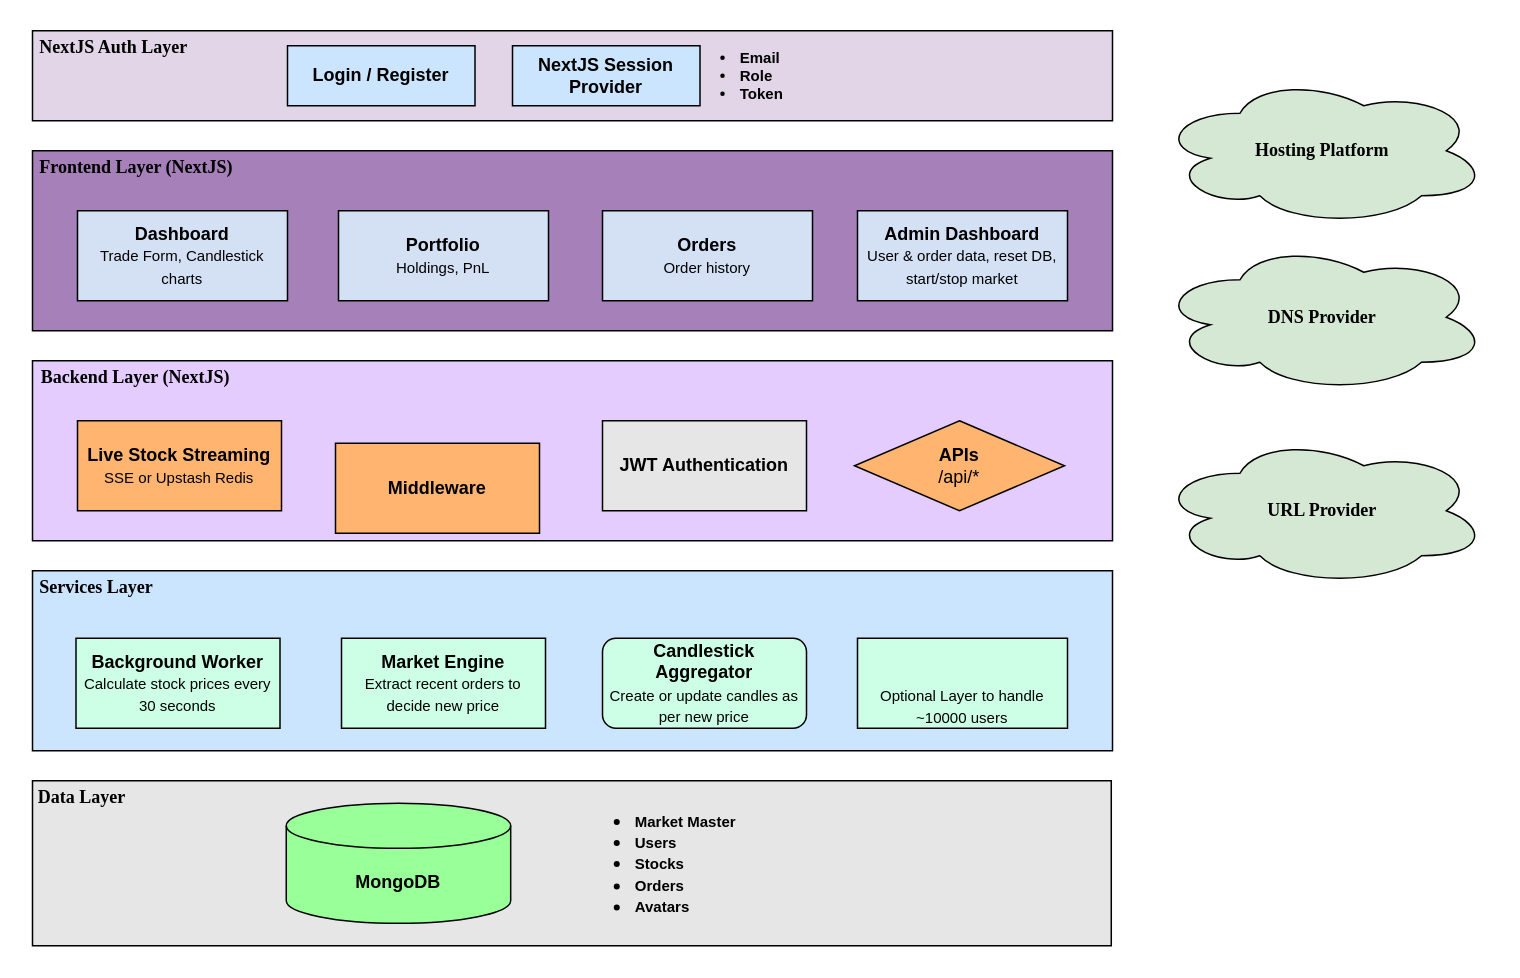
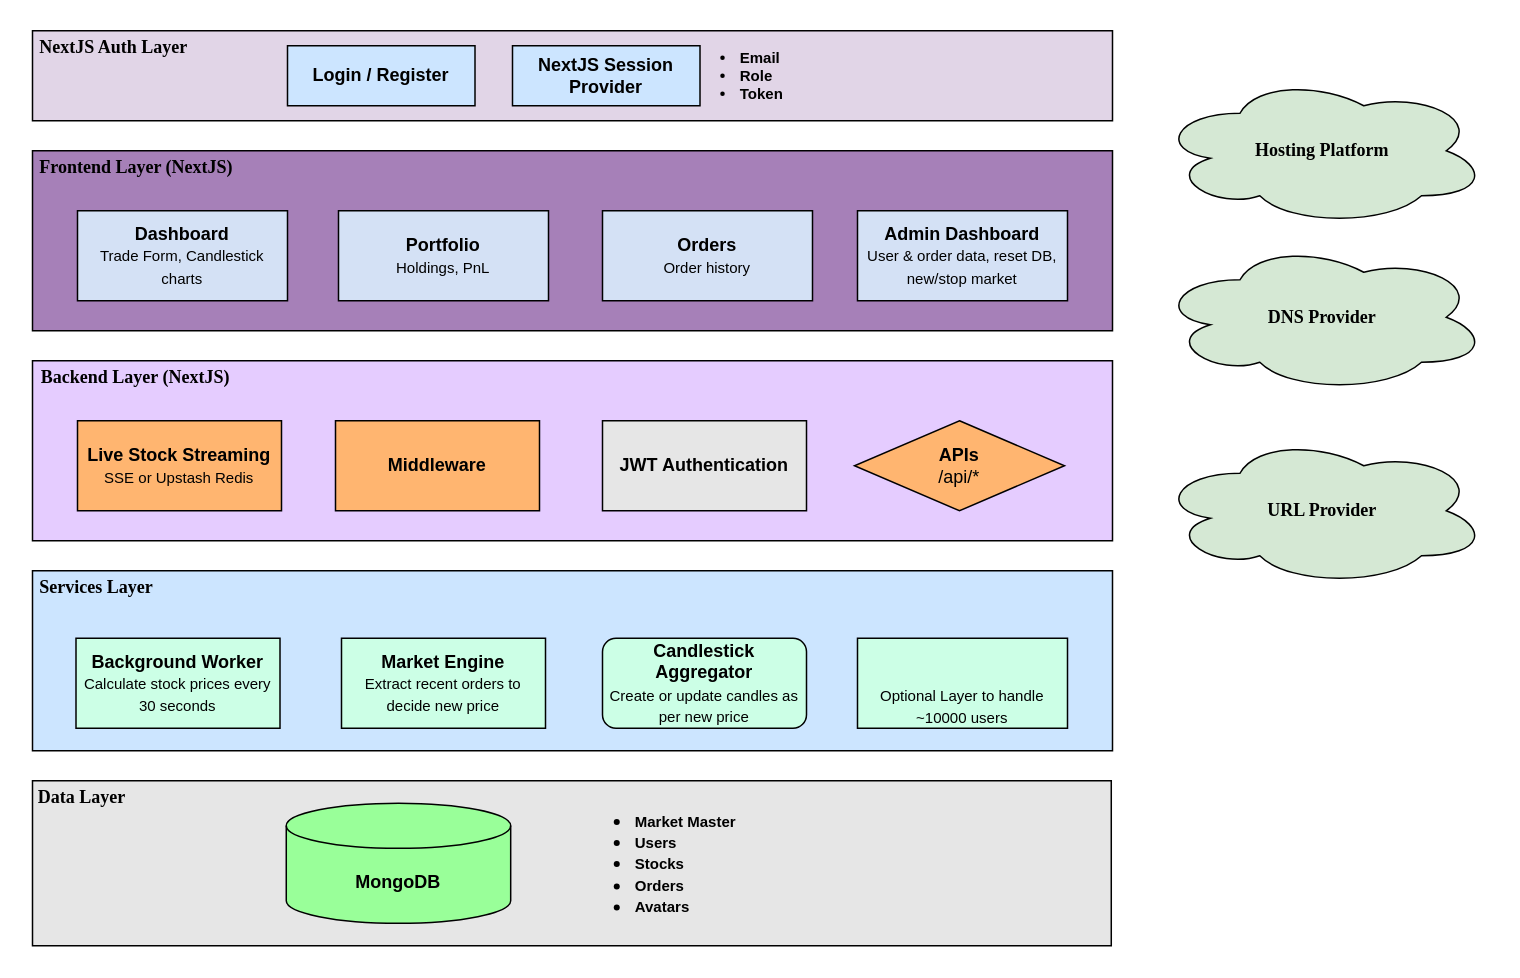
(962, 256) -> (962, 256)
(437, 488) -> (437, 466)
